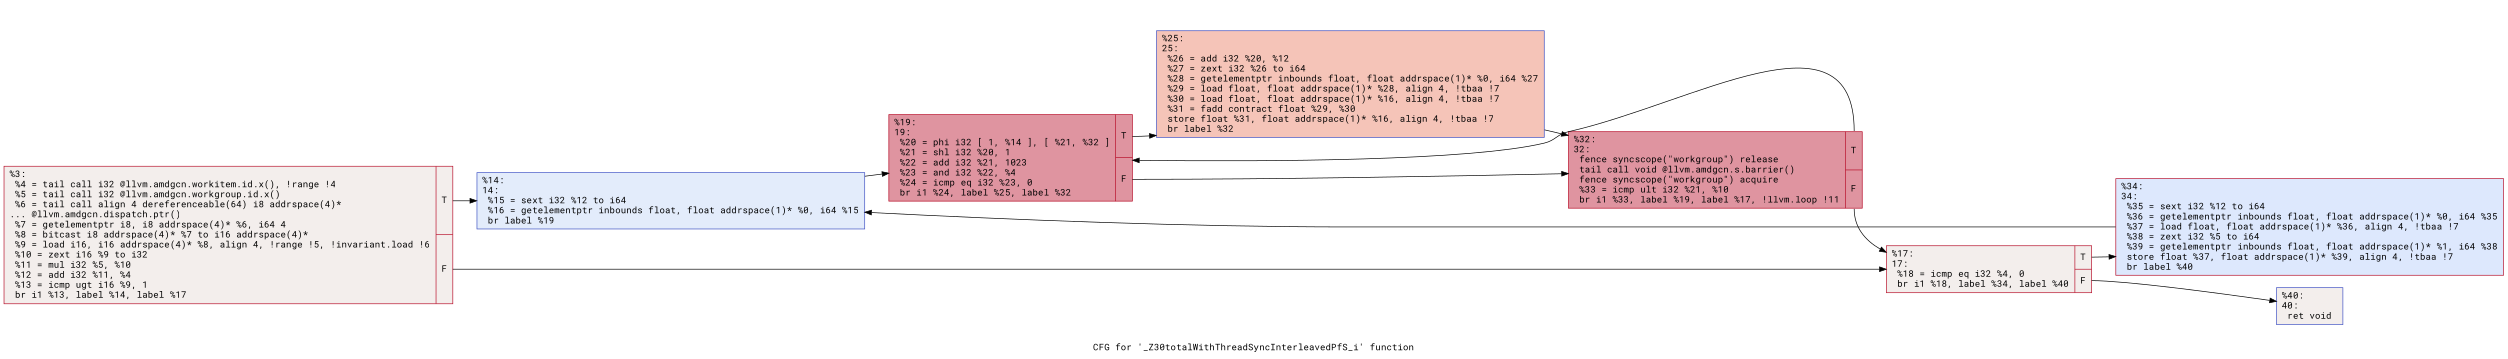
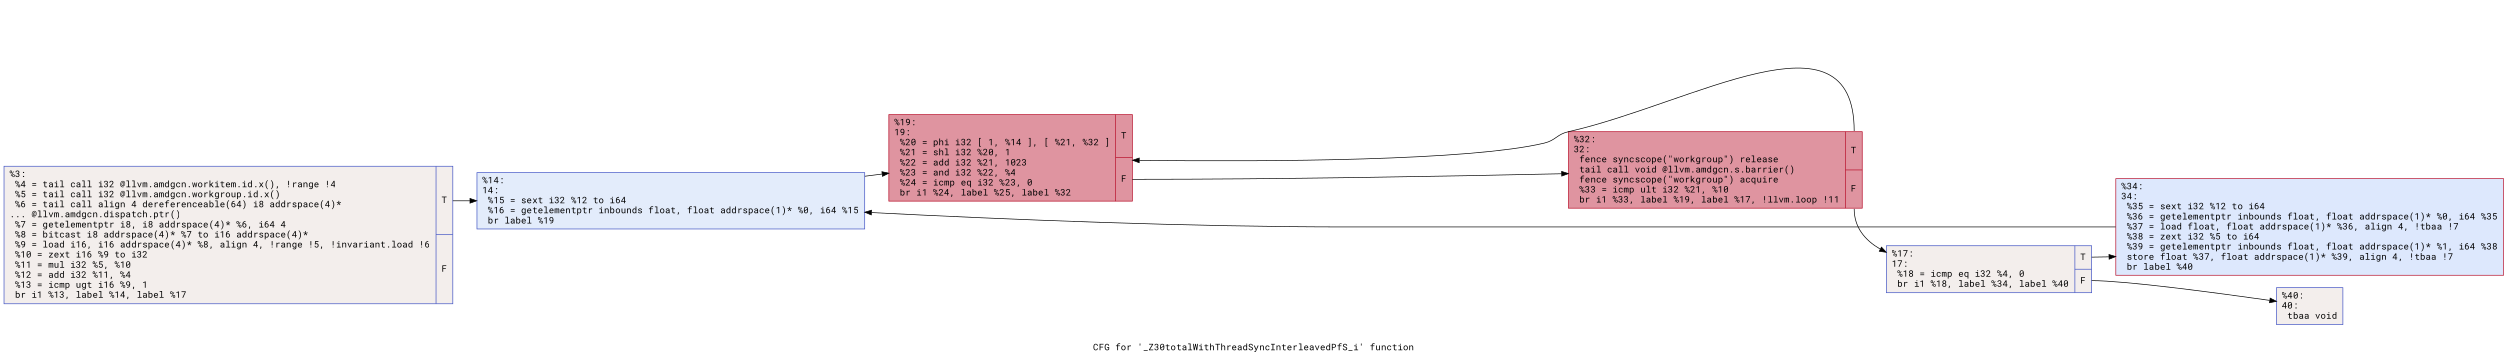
(1350, 84) -> none
(228, 235) -> (228, 235)
(1166, 269) -> none
(1989, 269) -> (1989, 269)
(2307, 316) -> (2310, 316)
